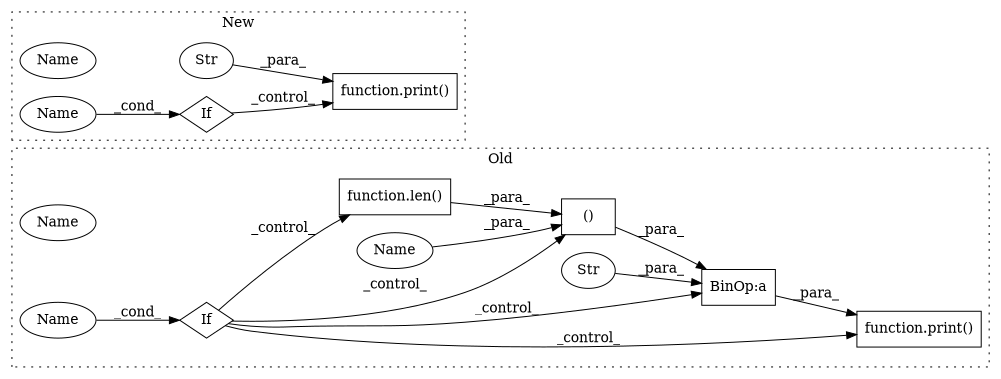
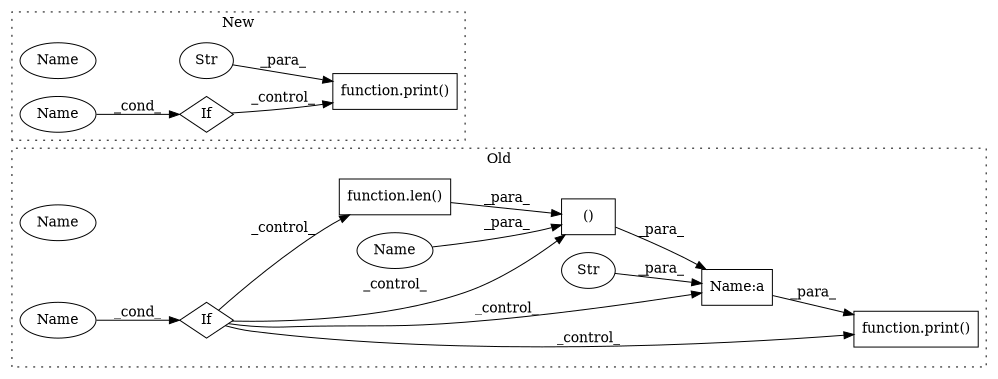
(739, 287) -> (737, 287)
